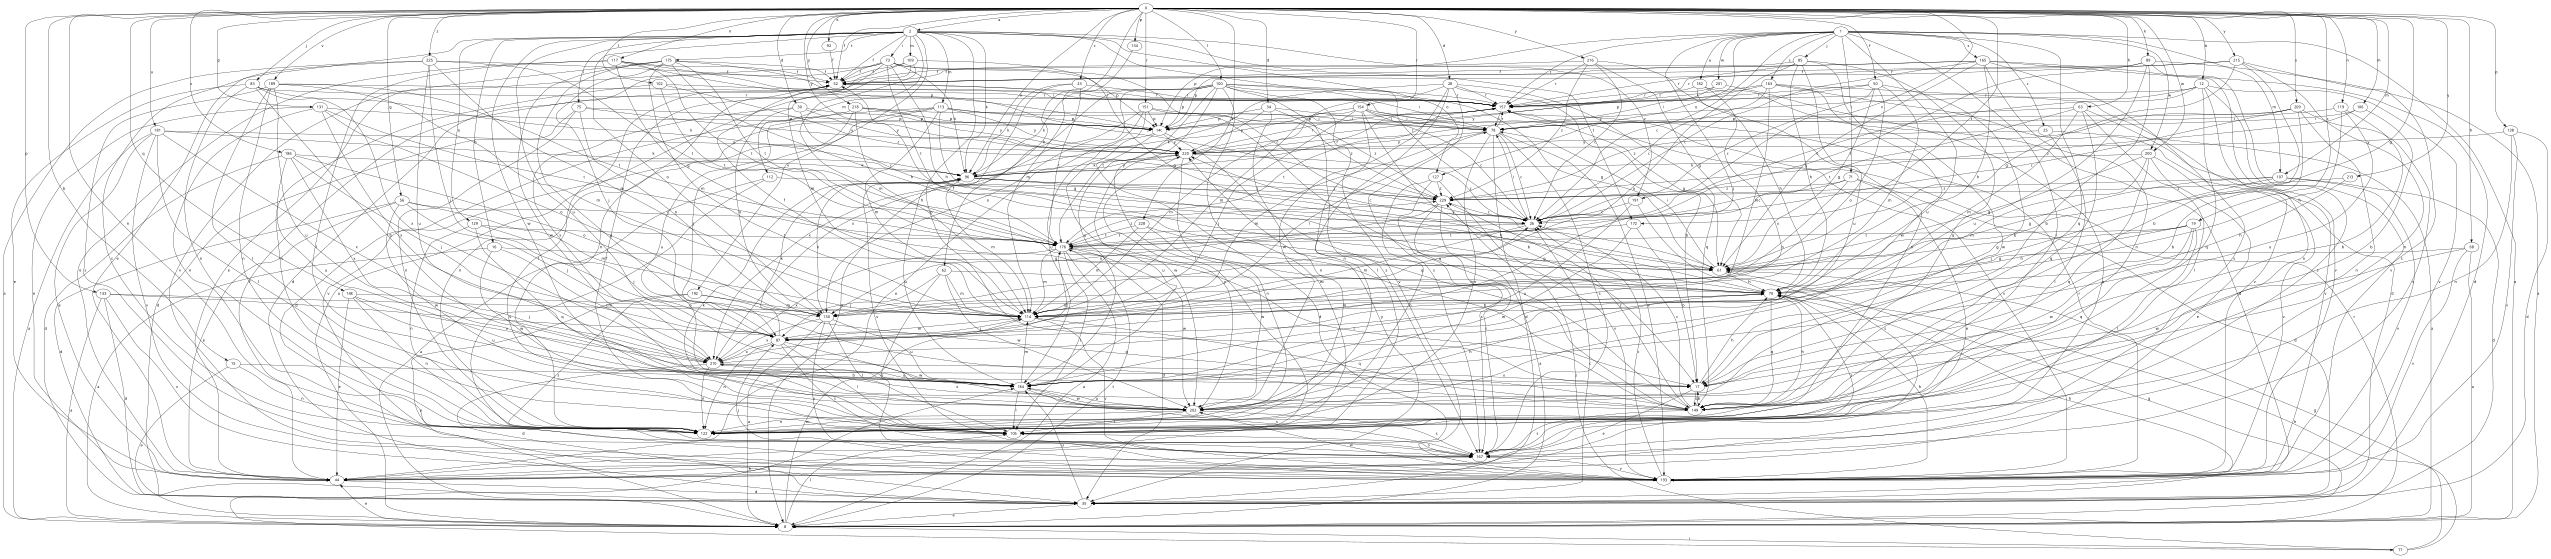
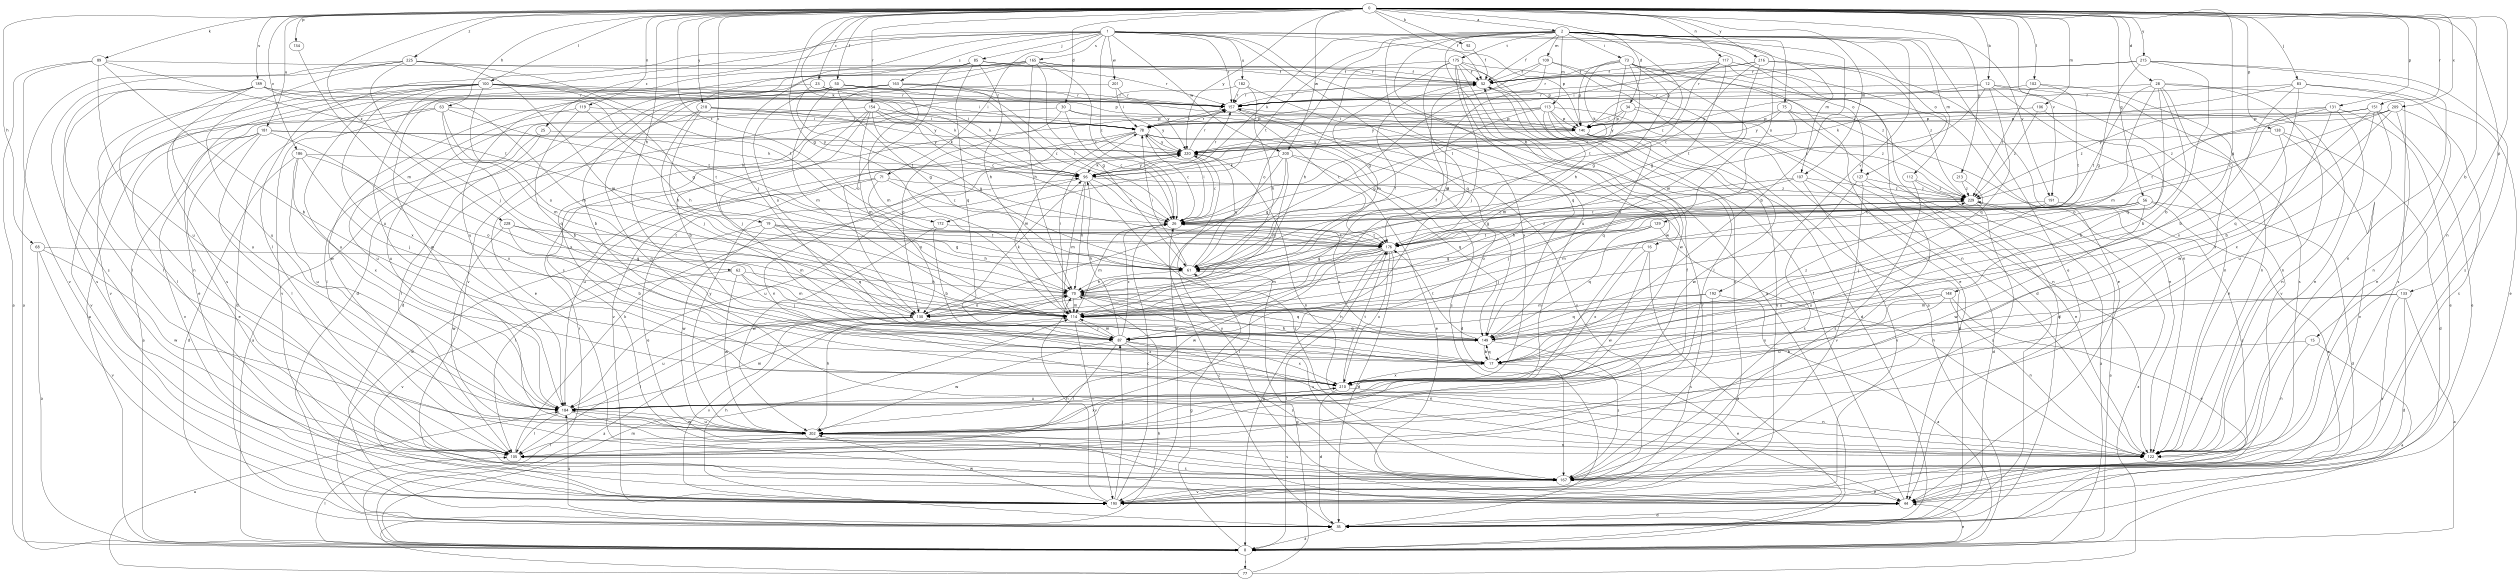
(1204, 369) -> (1417, 370)
